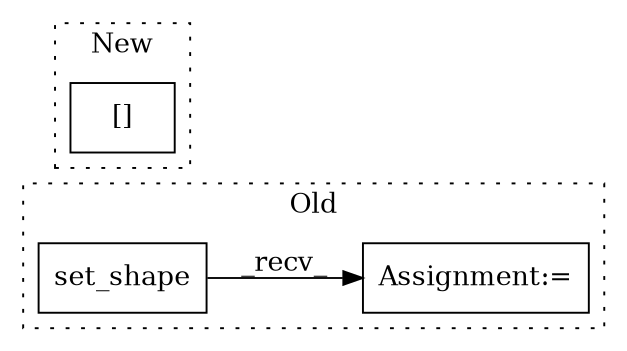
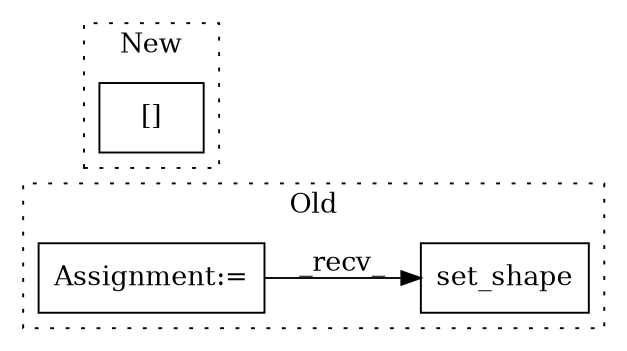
(275, 278) -> (333, 278)
